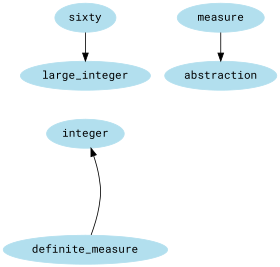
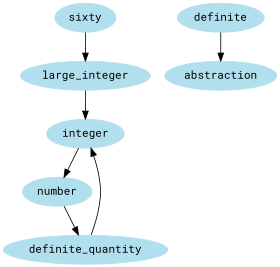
(221, 18) -> (221, 18)
none -> (85, 101)
none -> (57, 192)
(85, 250) -> (85, 250)
